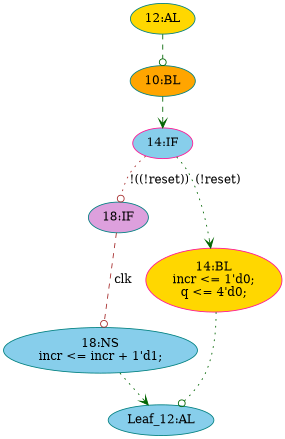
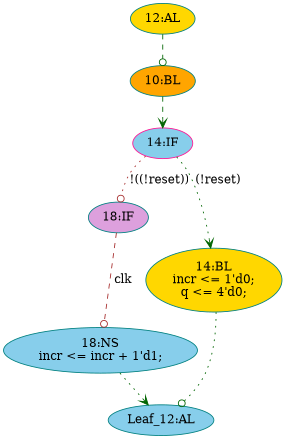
(214, 280) -> (214, 280)
